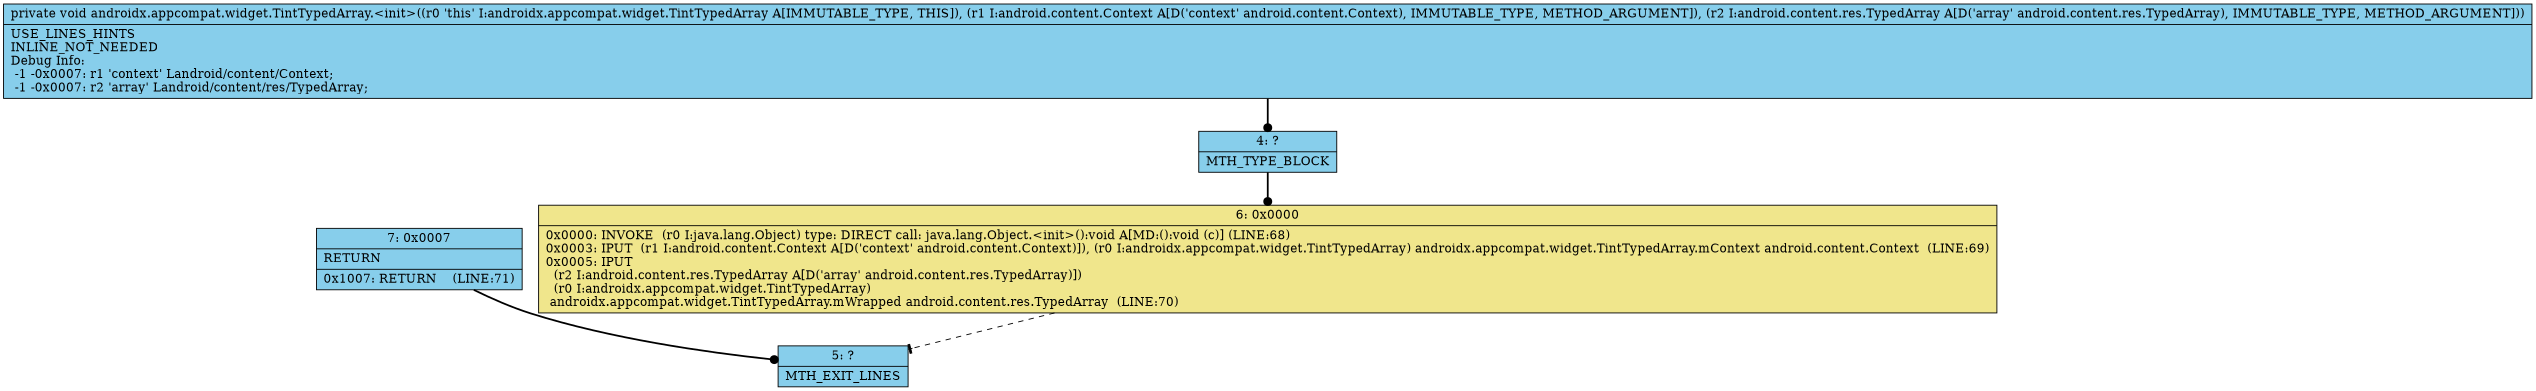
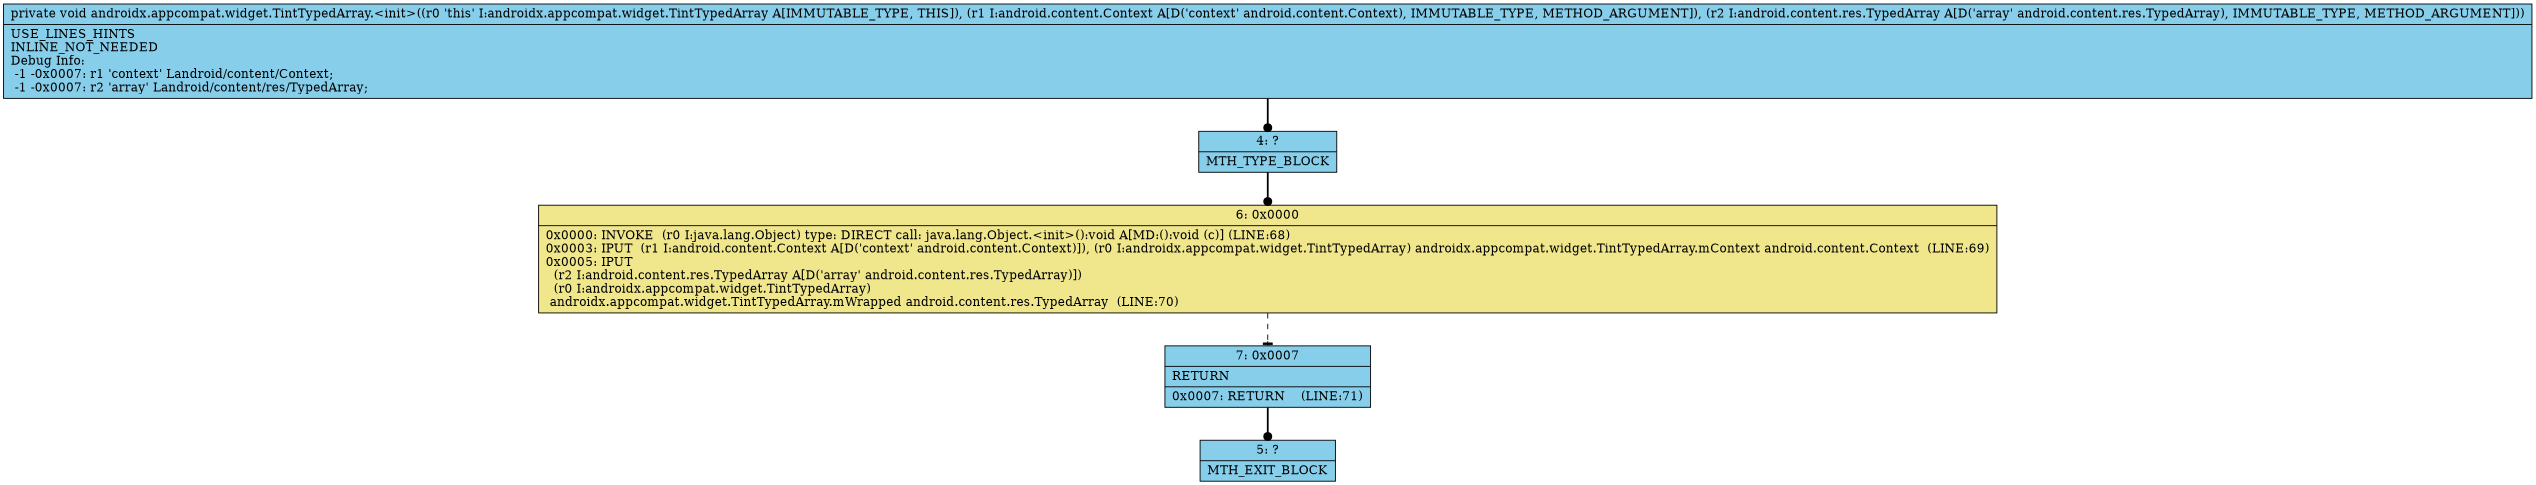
(419, 279) -> (1268, 397)
(984, 331) -> (1268, 327)
(843, 376) -> (1268, 471)
